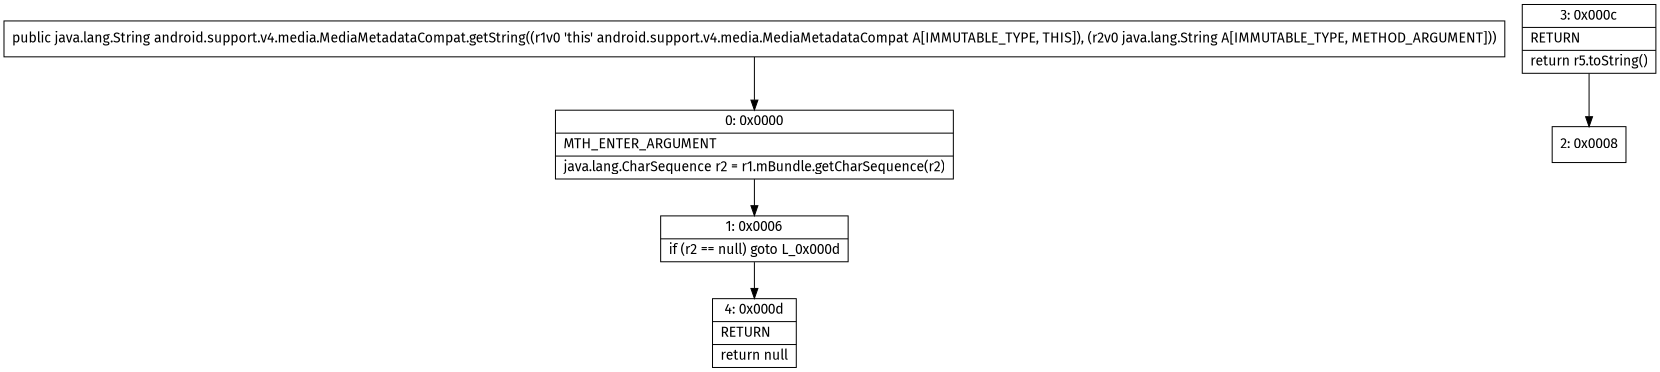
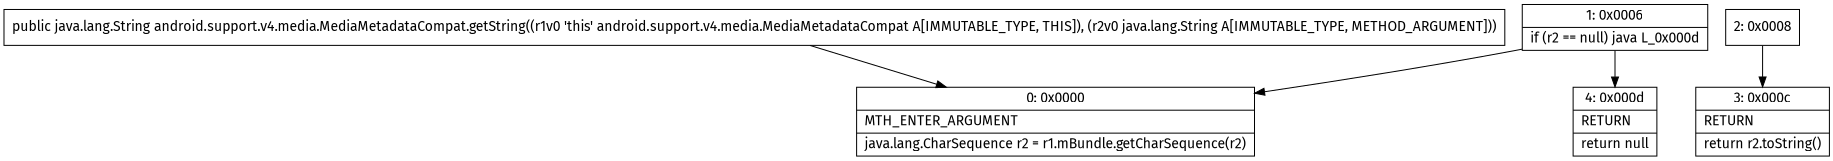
(1589, 61) -> (1763, 144)
(1589, 95) -> (1763, 61)
(754, 192) -> (1394, 72)
(754, 250) -> (1615, 38)
